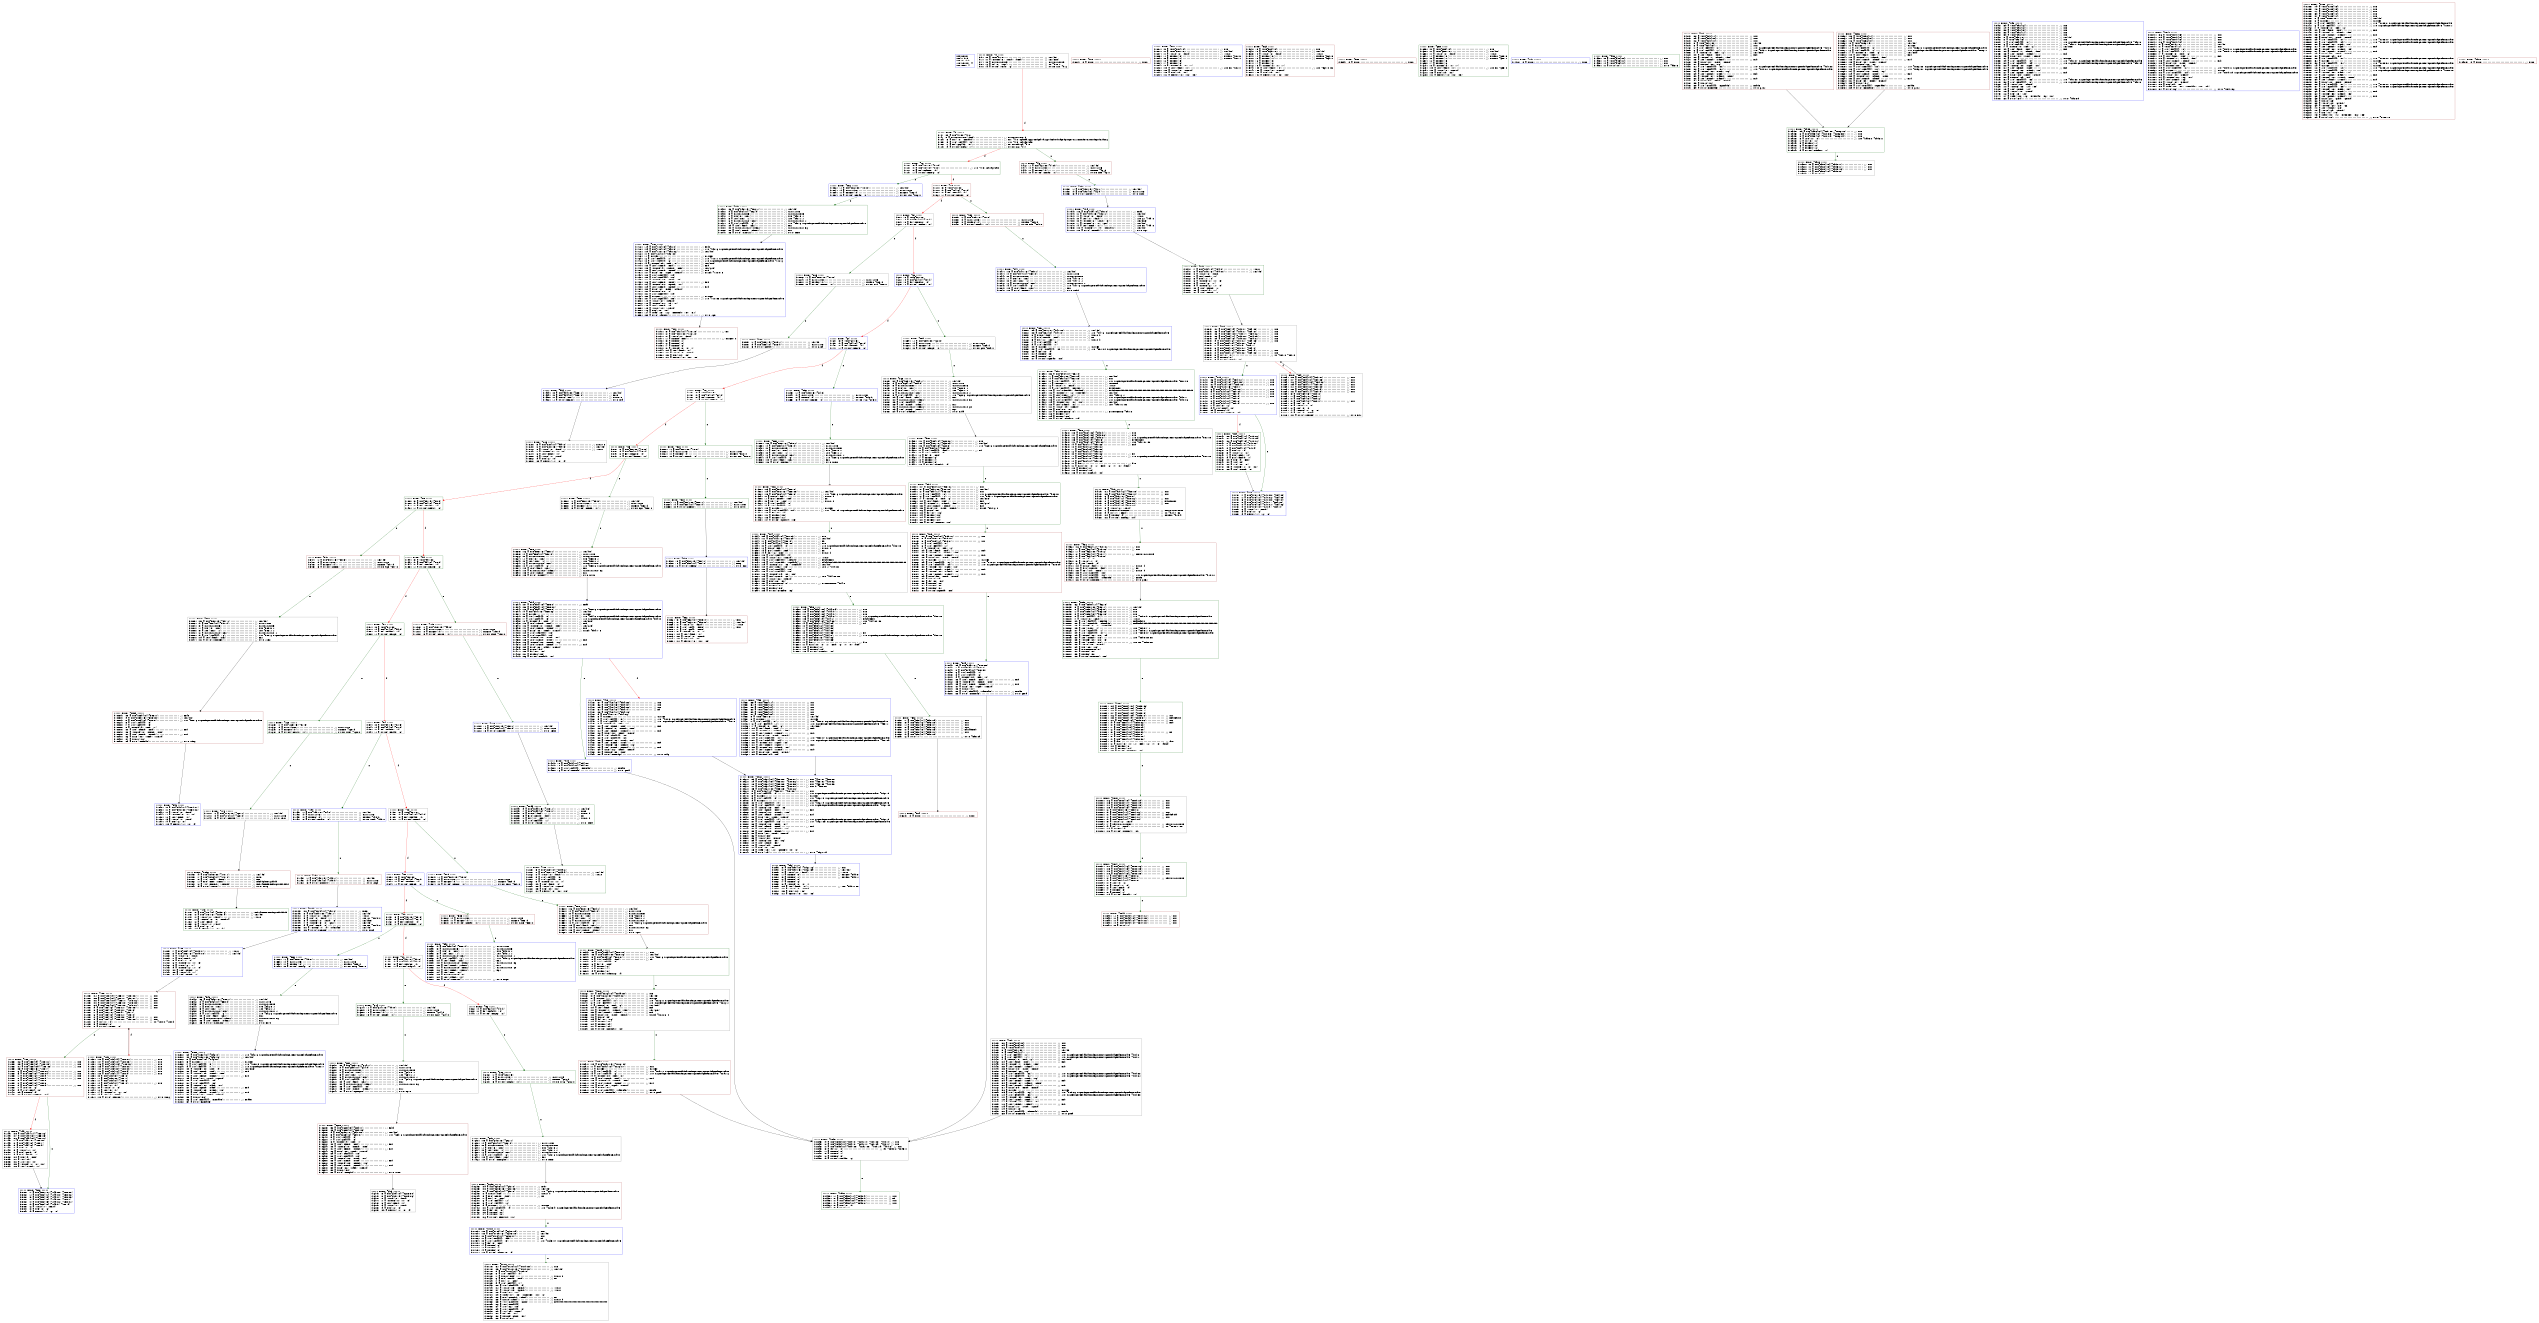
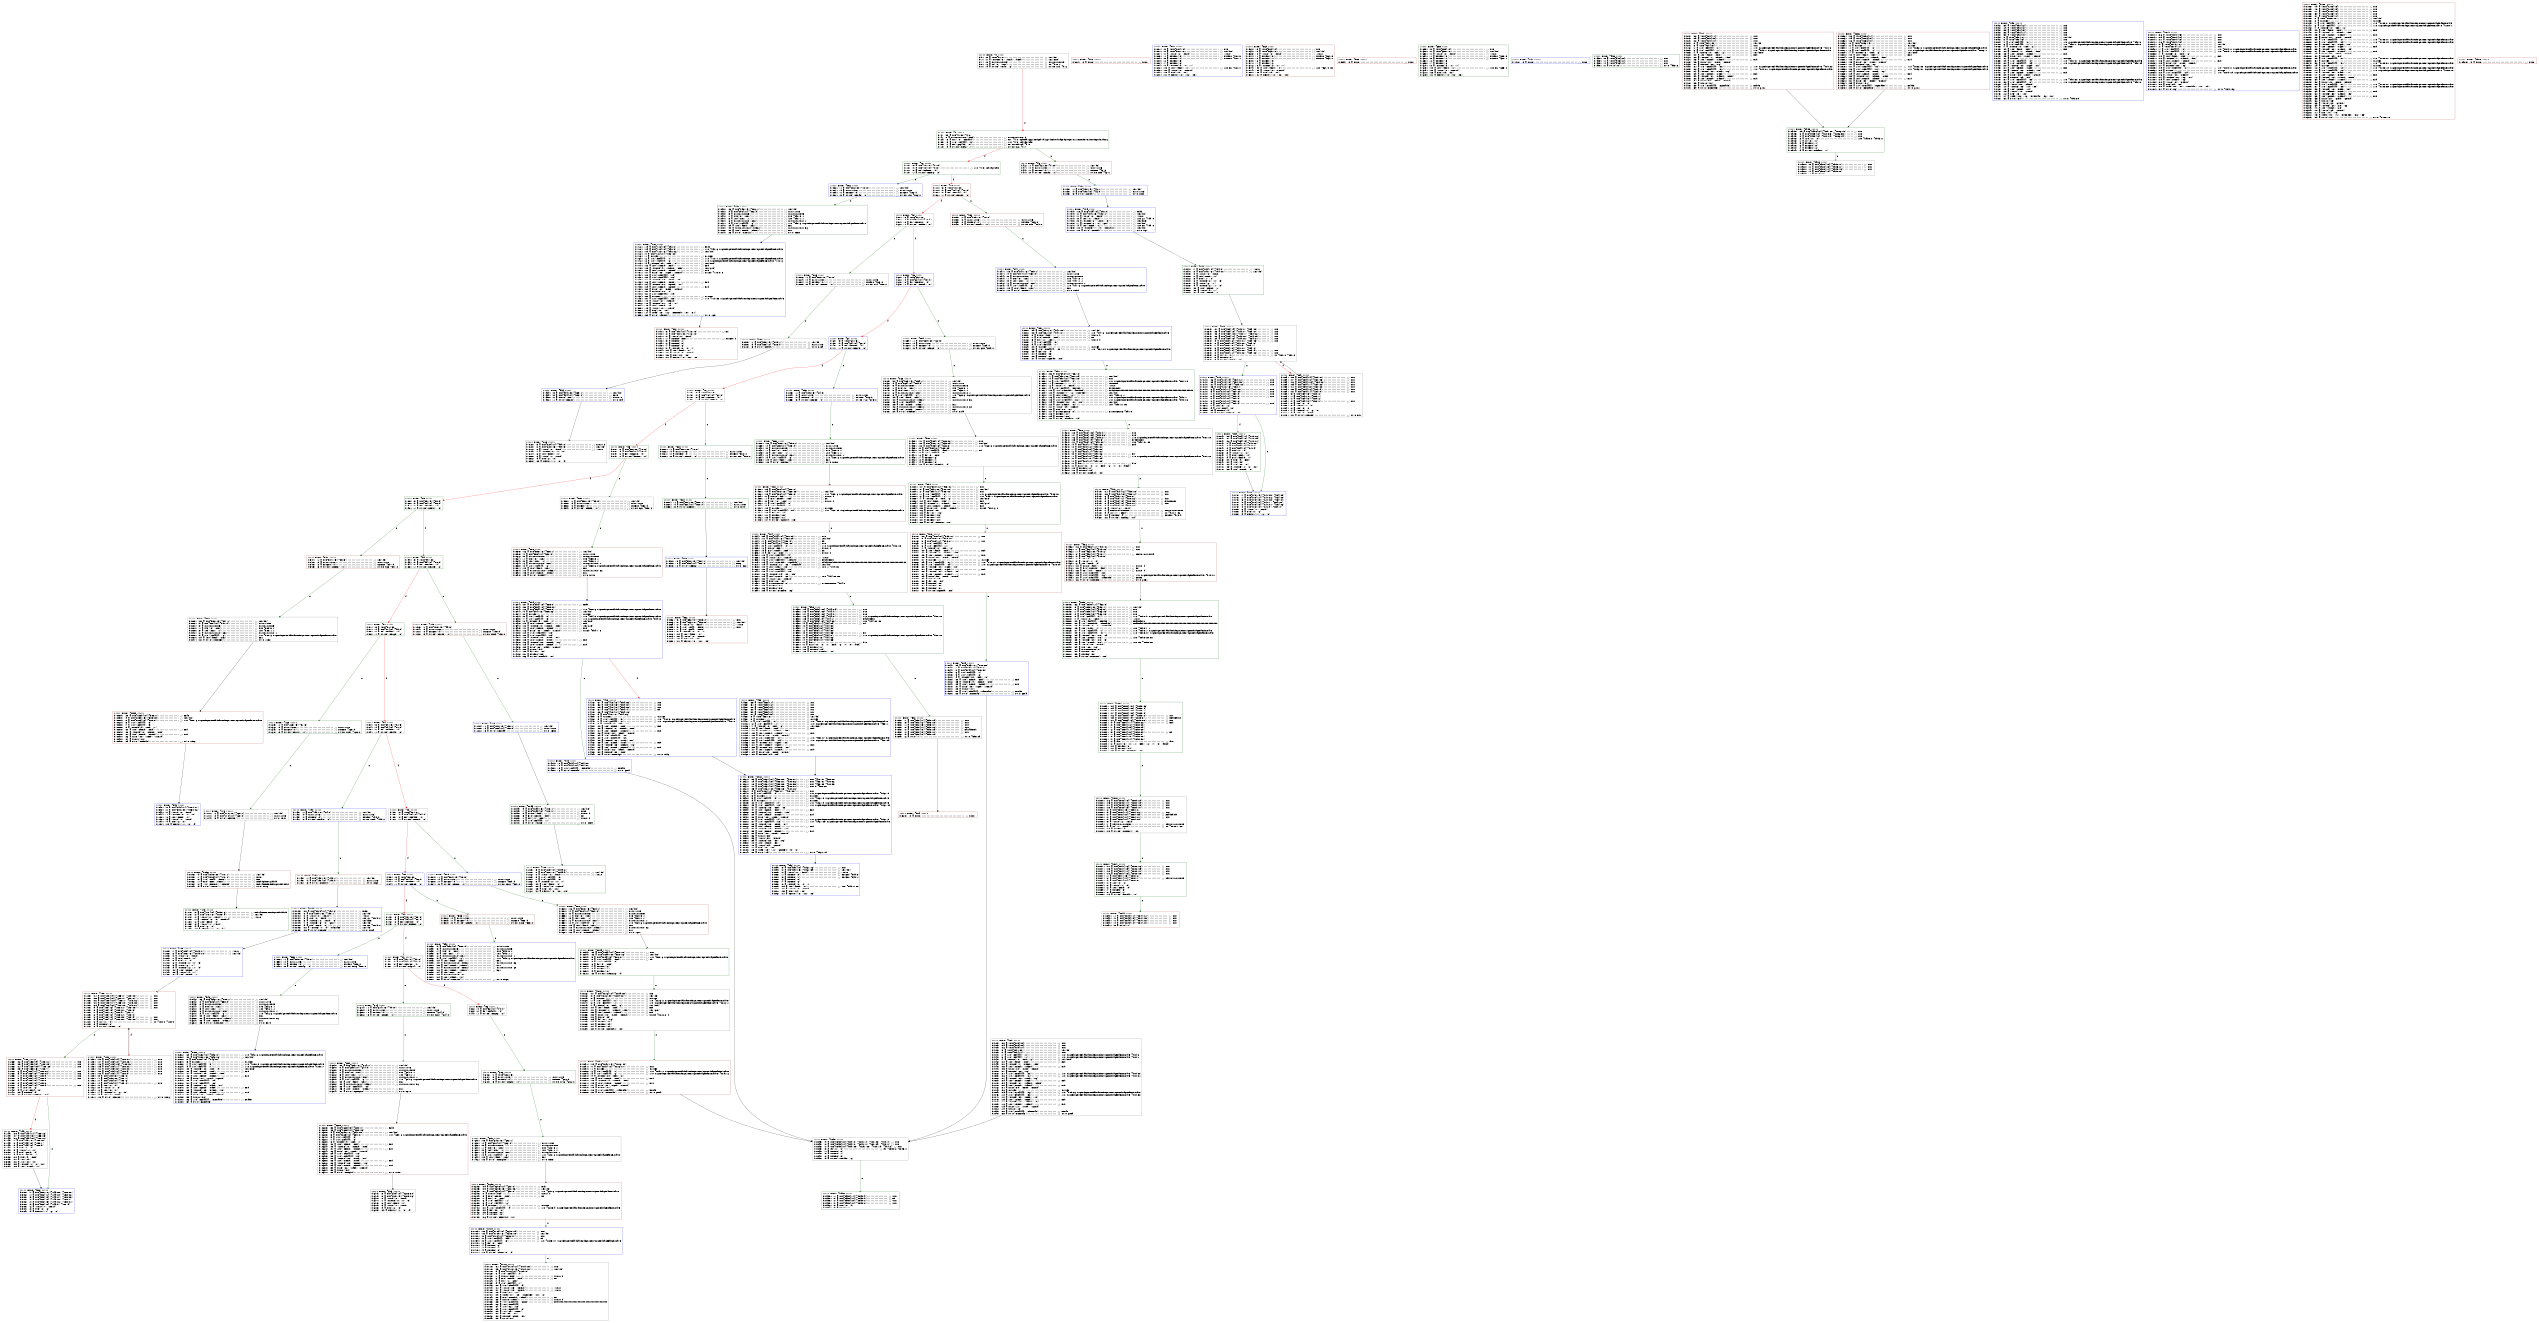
(965, 61) -> none
